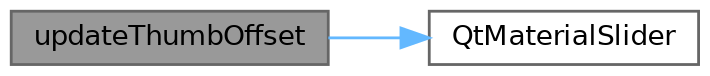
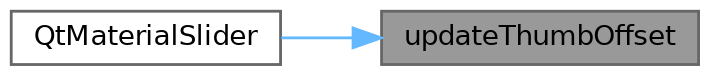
(364, 38) -> (317, 38)
